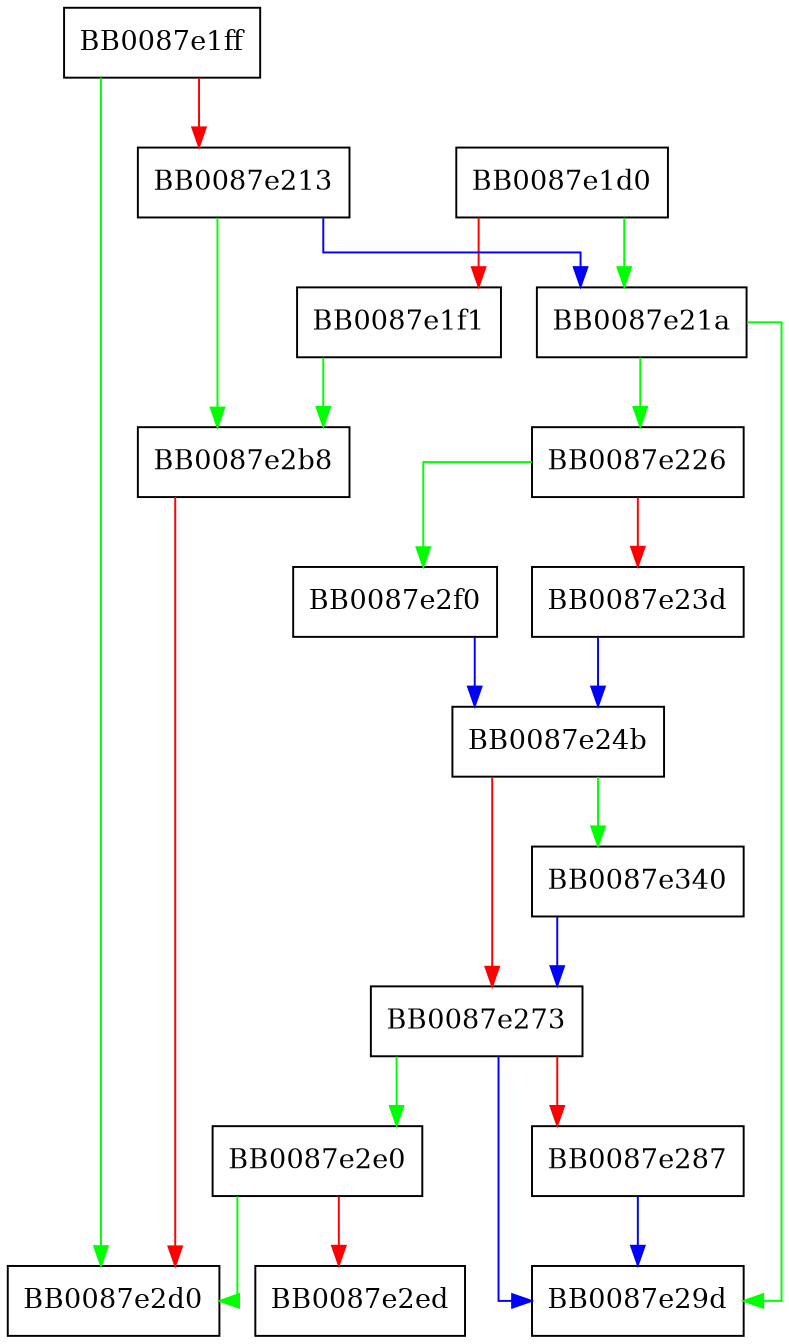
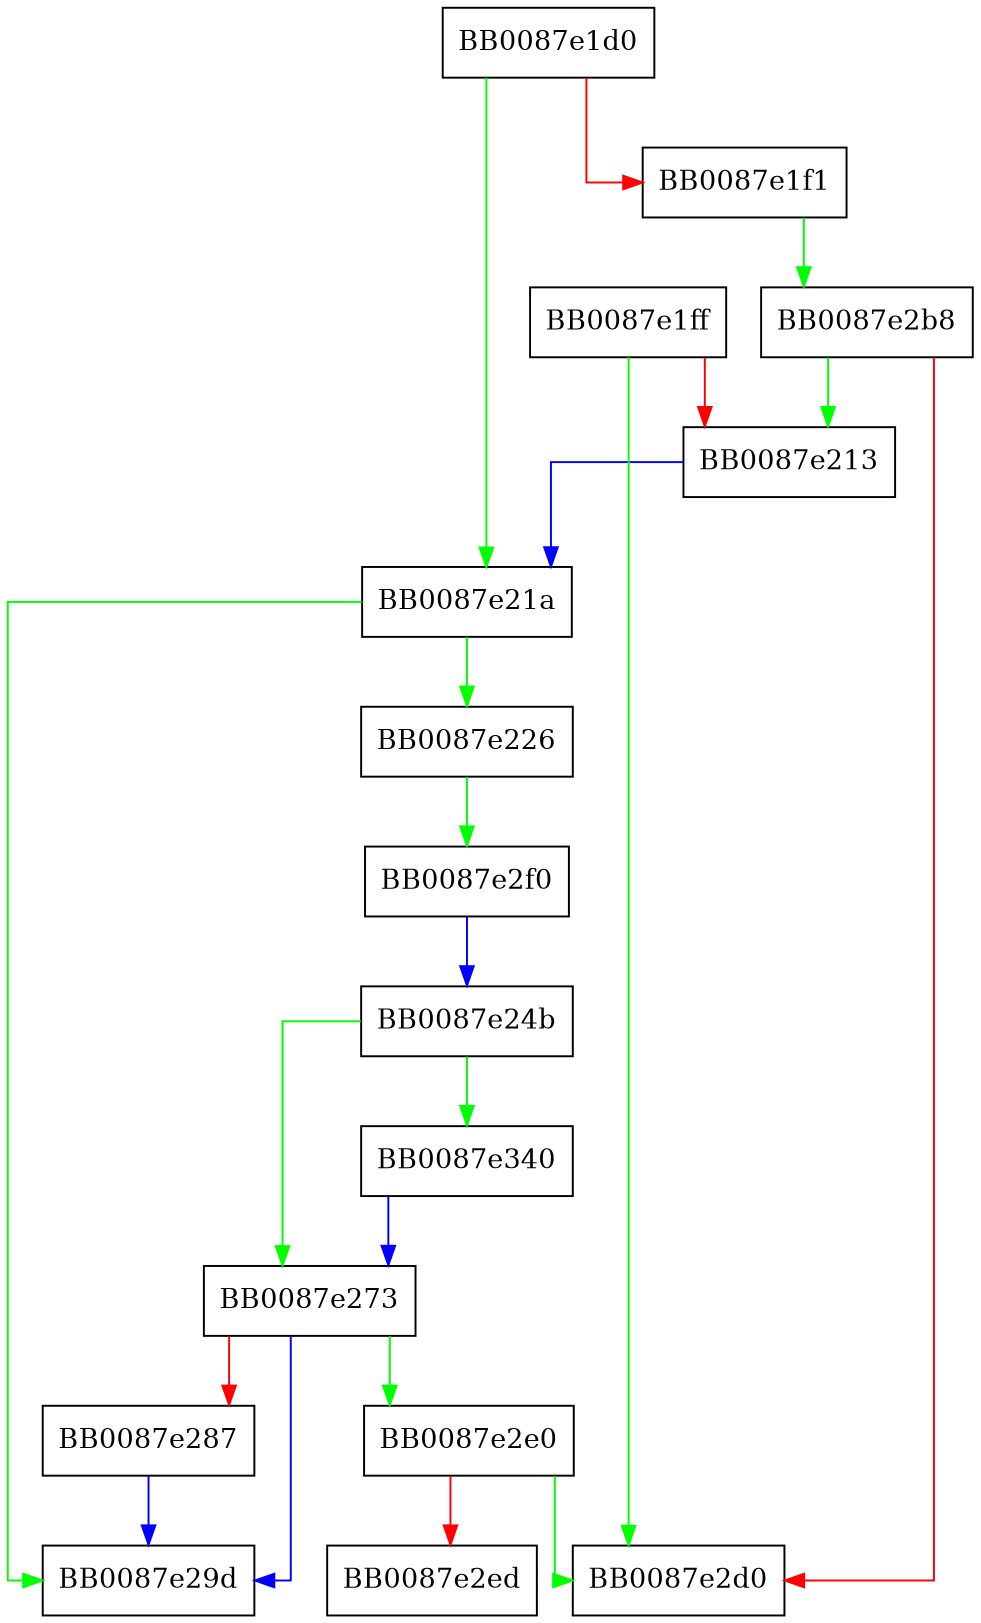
(217, 313) -> (828, 382)
(638, 602) -> none
(492, 872) -> (283, 1095)
